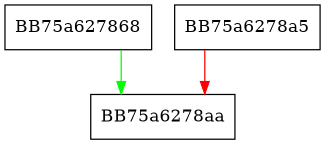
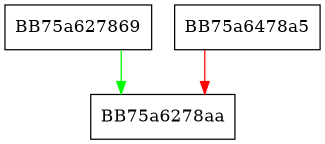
(78, 27) -> (78, 27)
(247, 27) -> (247, 27)
